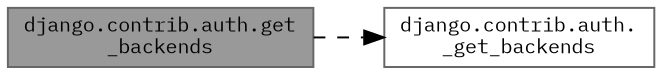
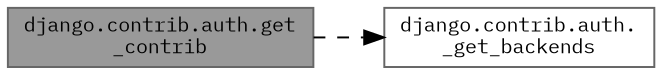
(161, 37) -> (161, 37)
